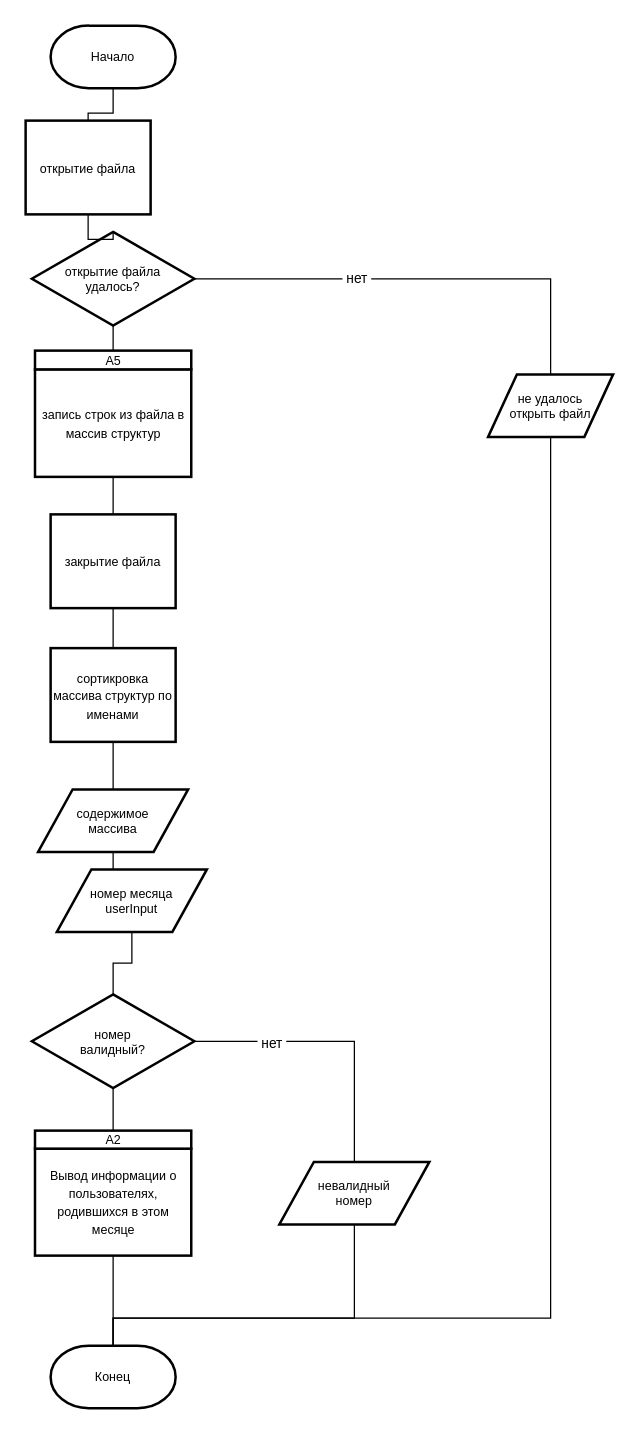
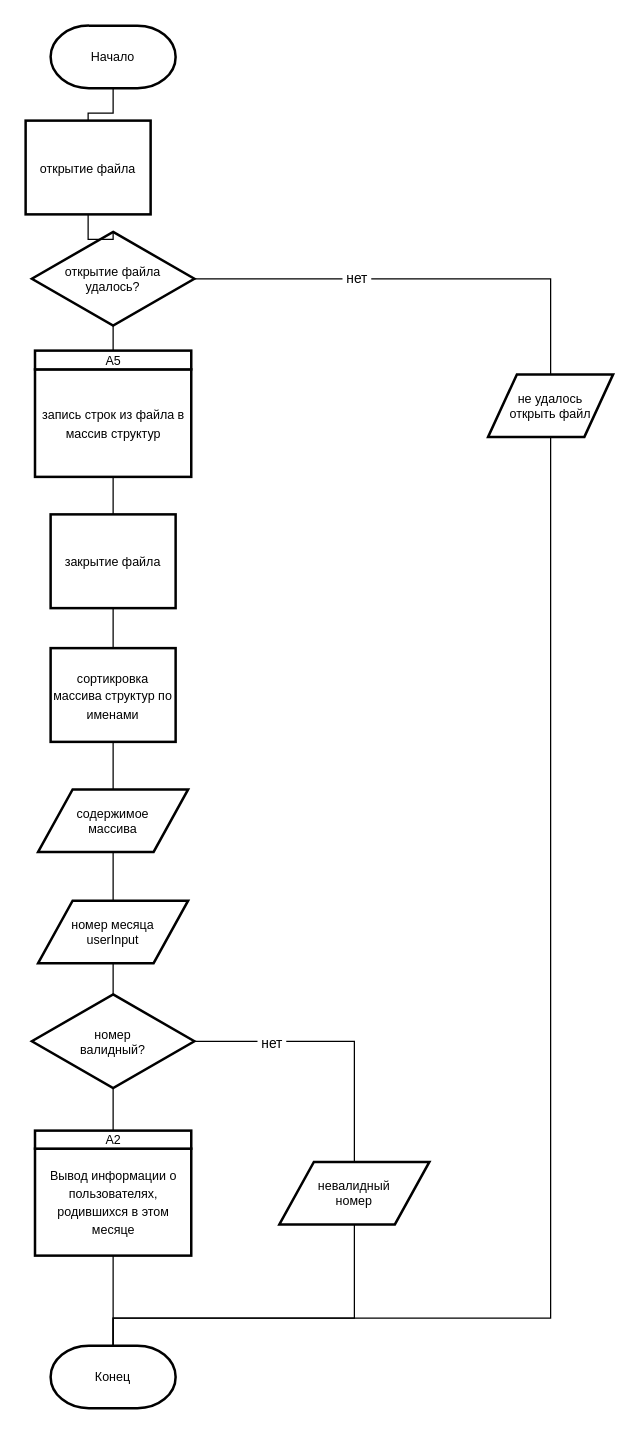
(132, 901) -> (113, 932)
